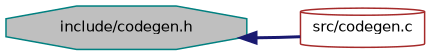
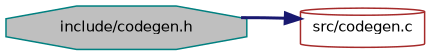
(278, 37) -> (263, 18)
